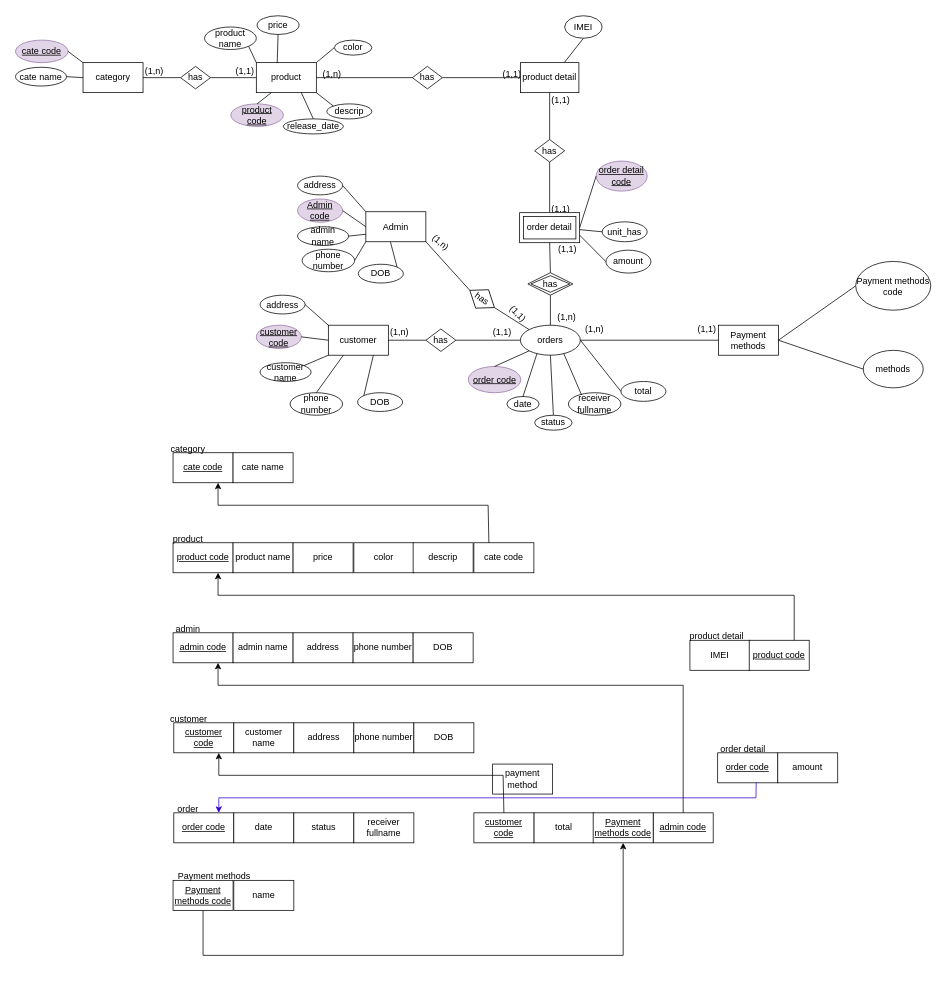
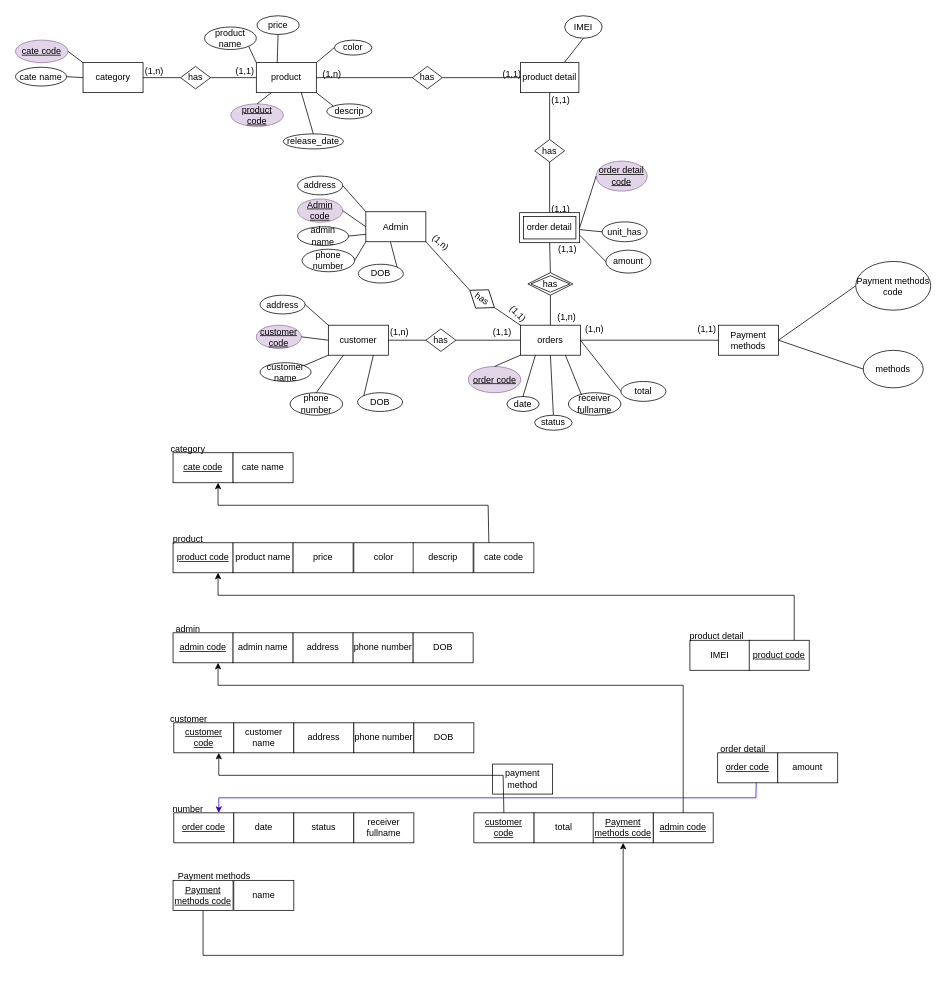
(313, 126) -> (313, 141)
(550, 340) -> (550, 340)
(188, 809) -> (188, 809)
